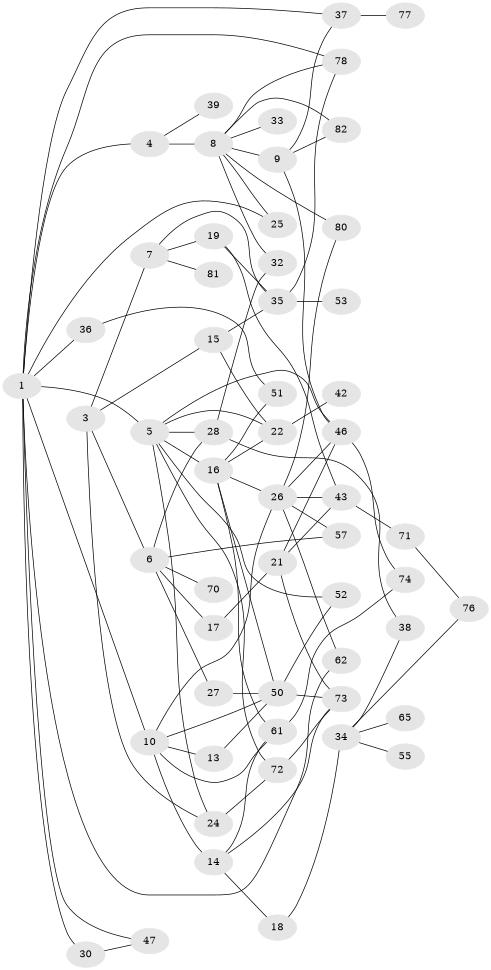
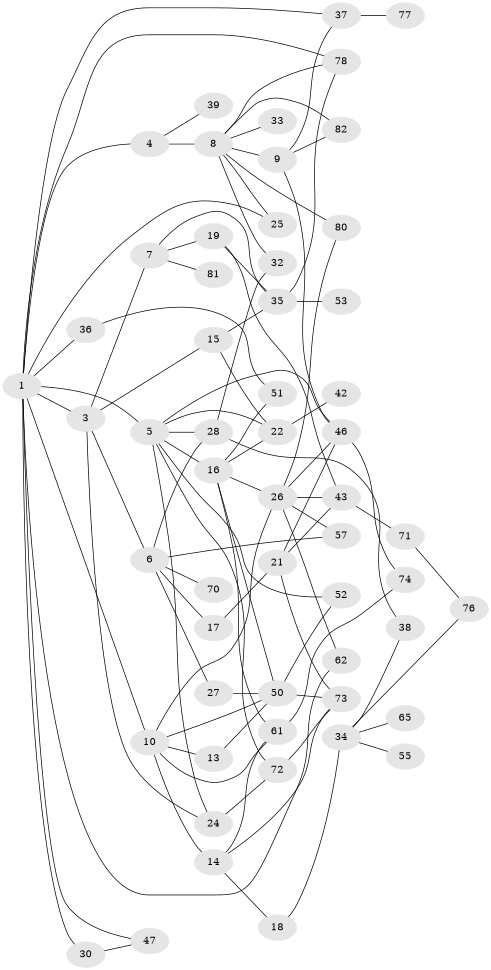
none -> (54, 402)
